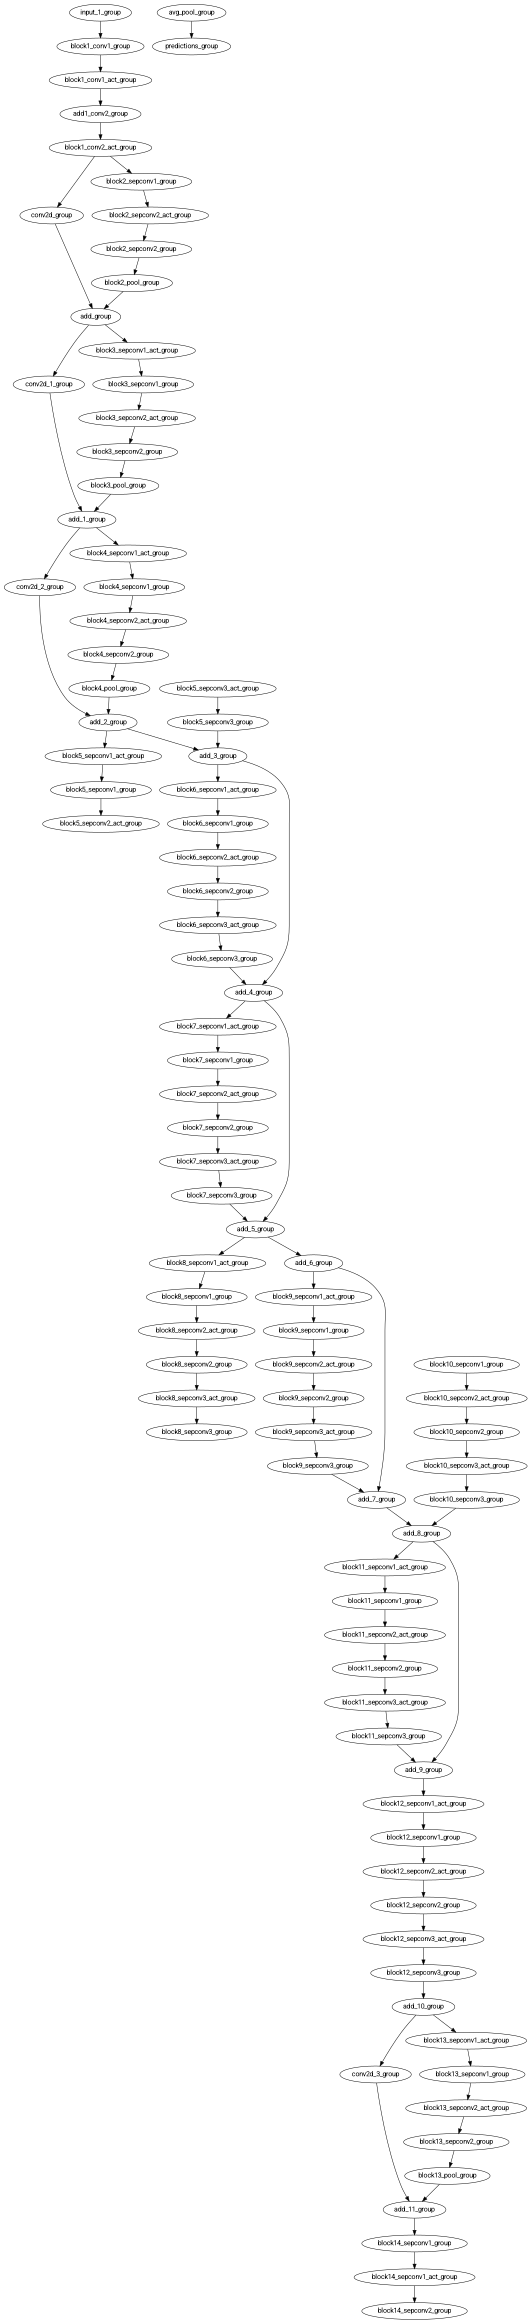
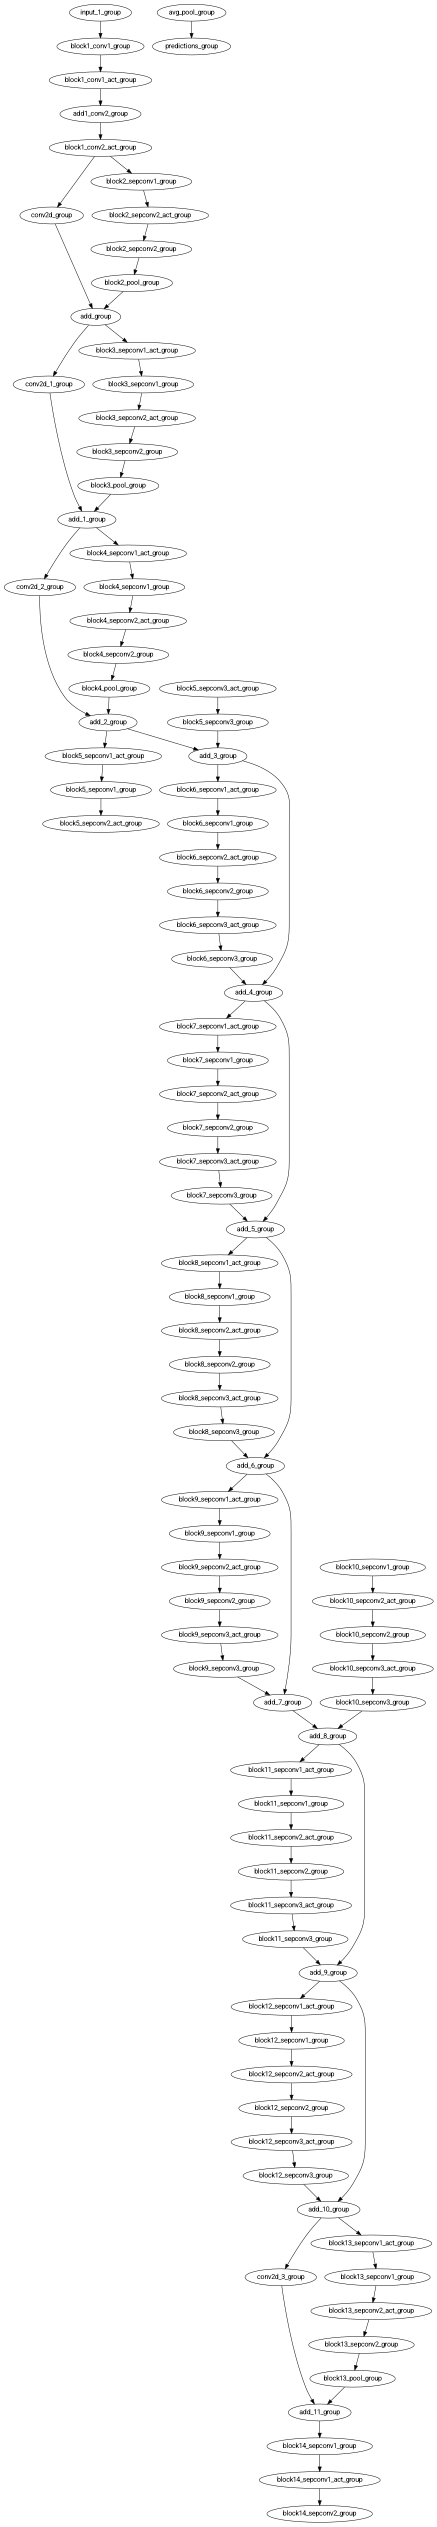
none -> (238, 1447)
none -> (365, 2089)
